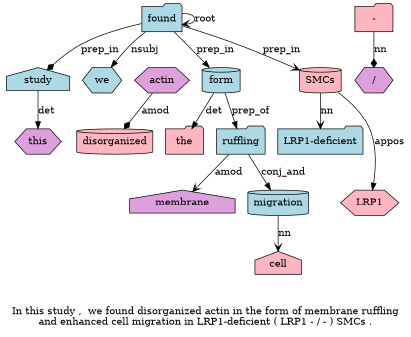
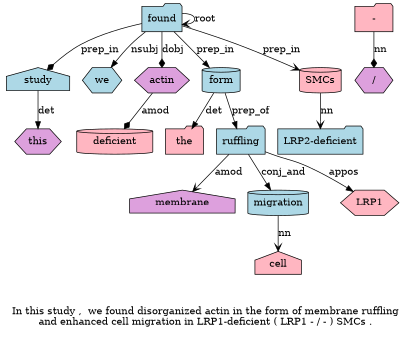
none -> (162, 45)
(371, 132) -> (307, 166)
(115, 142) -> (115, 142)
(320, 142) -> (320, 142)
